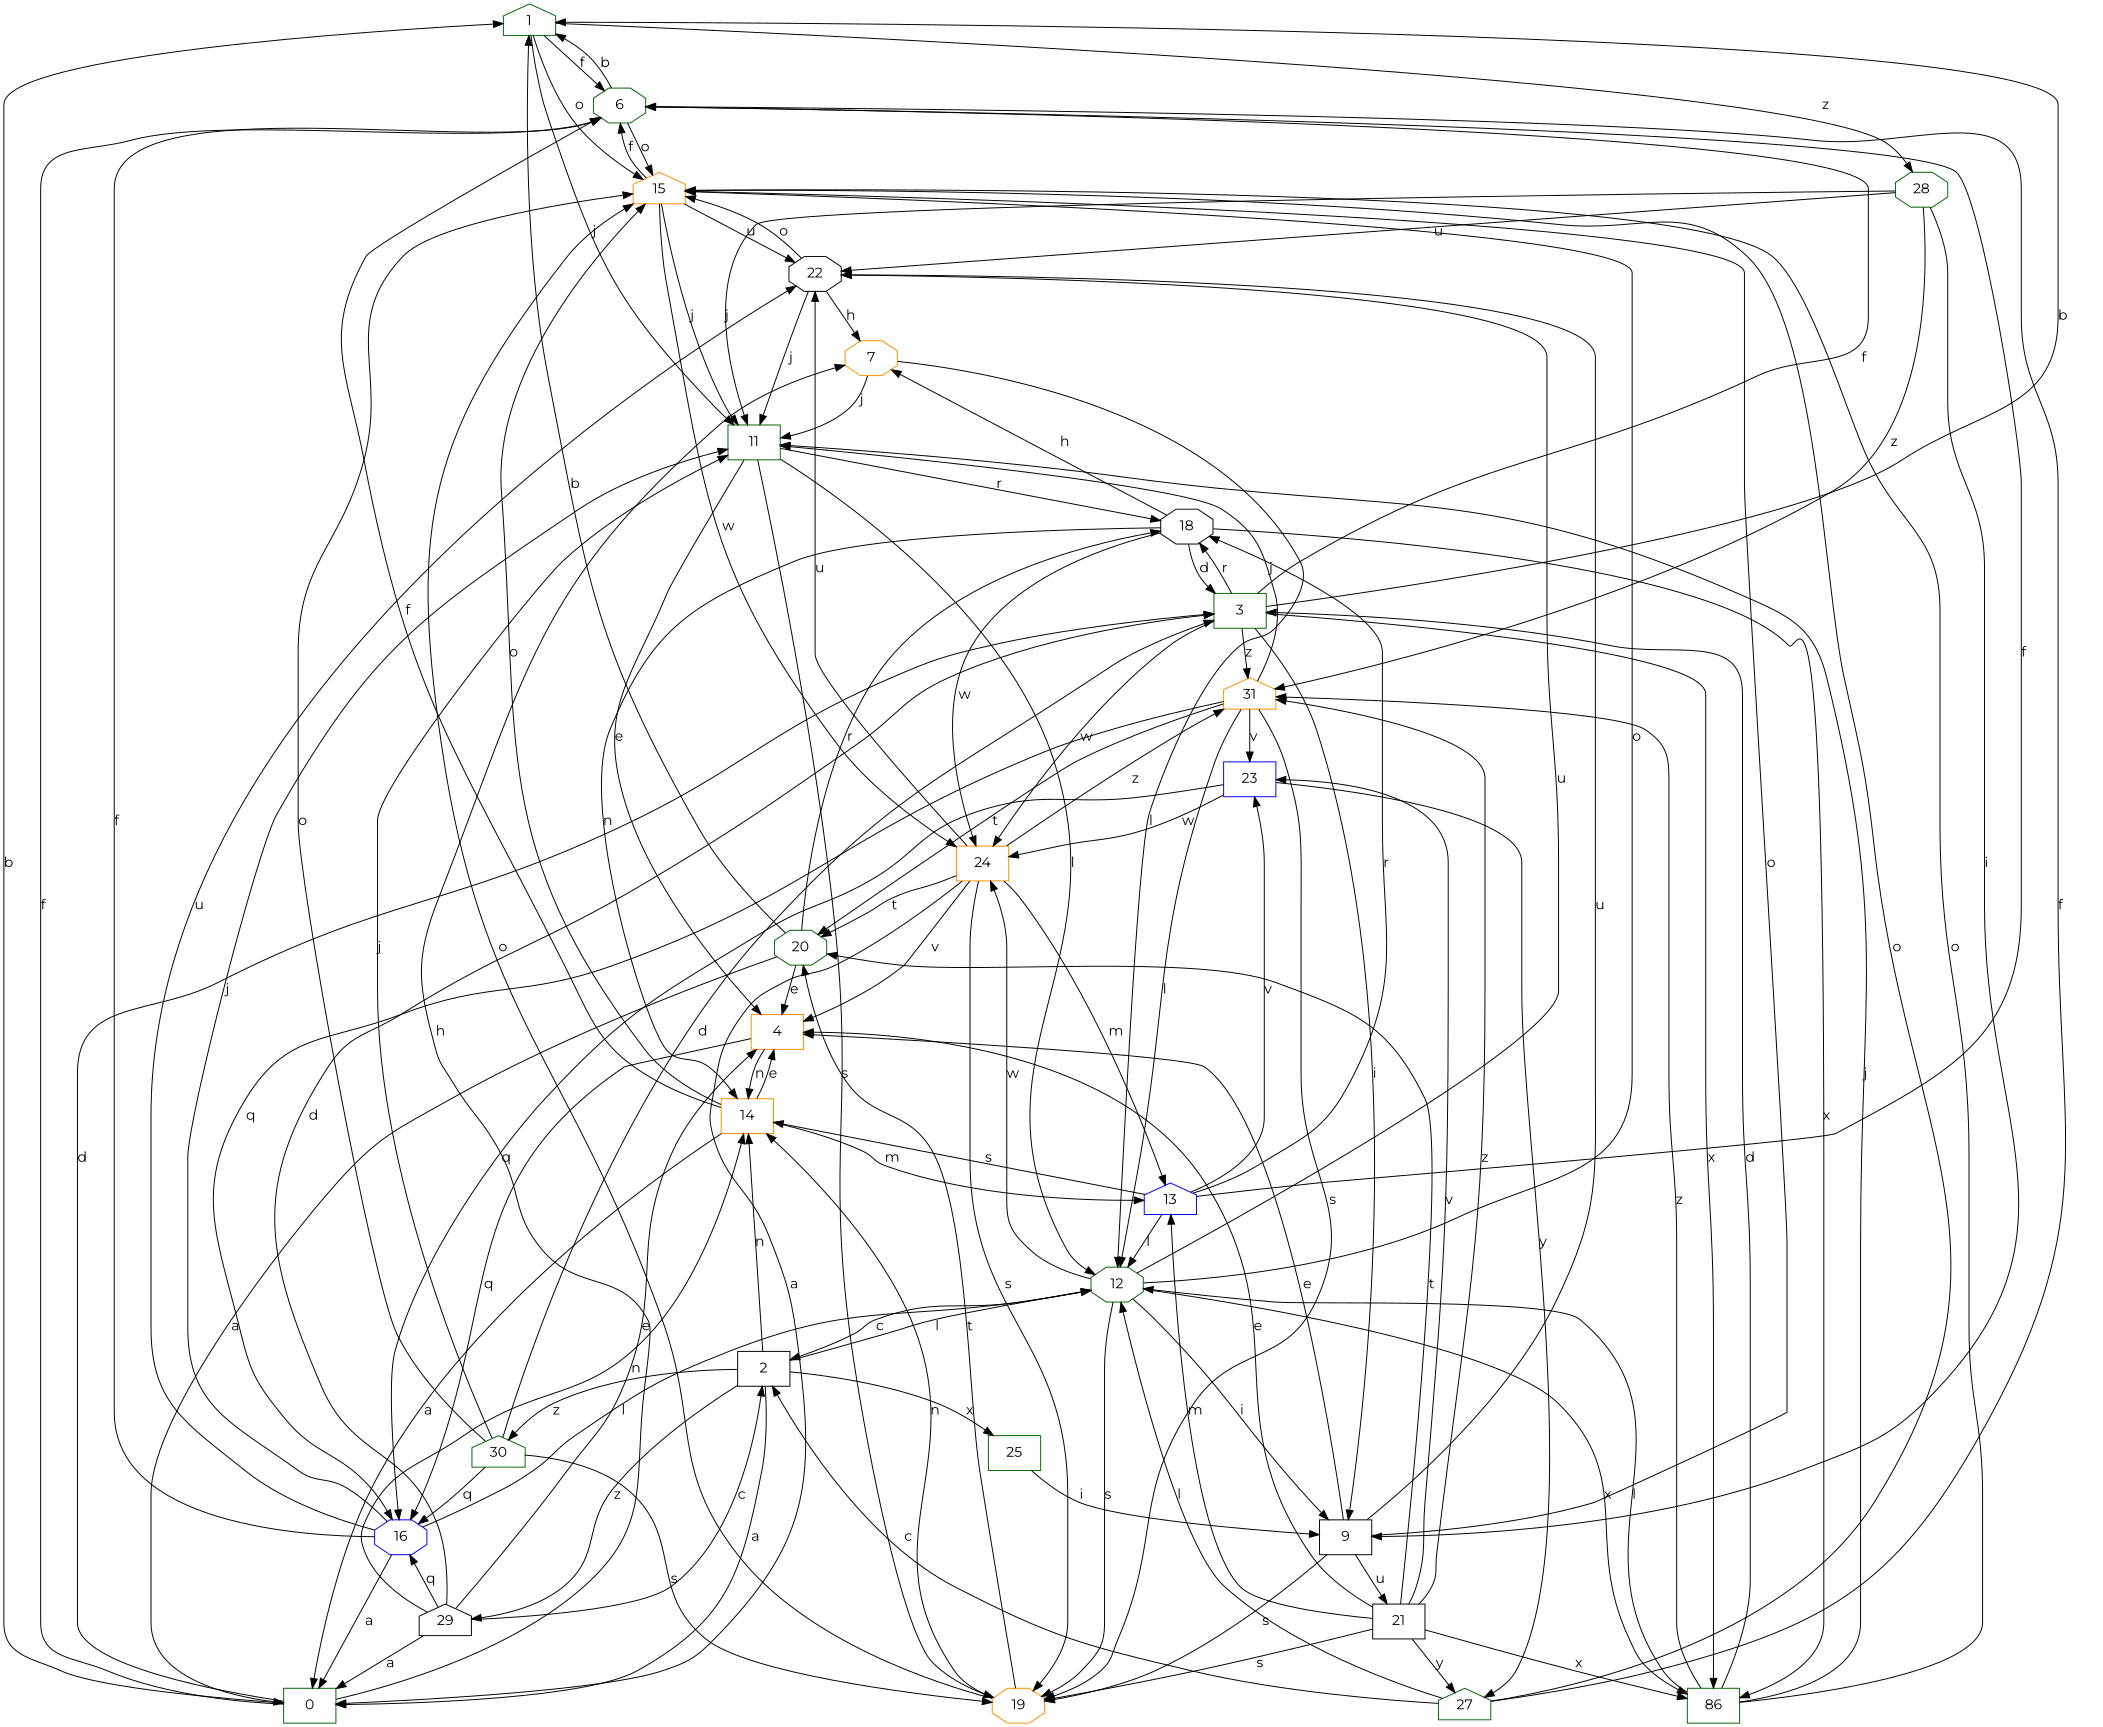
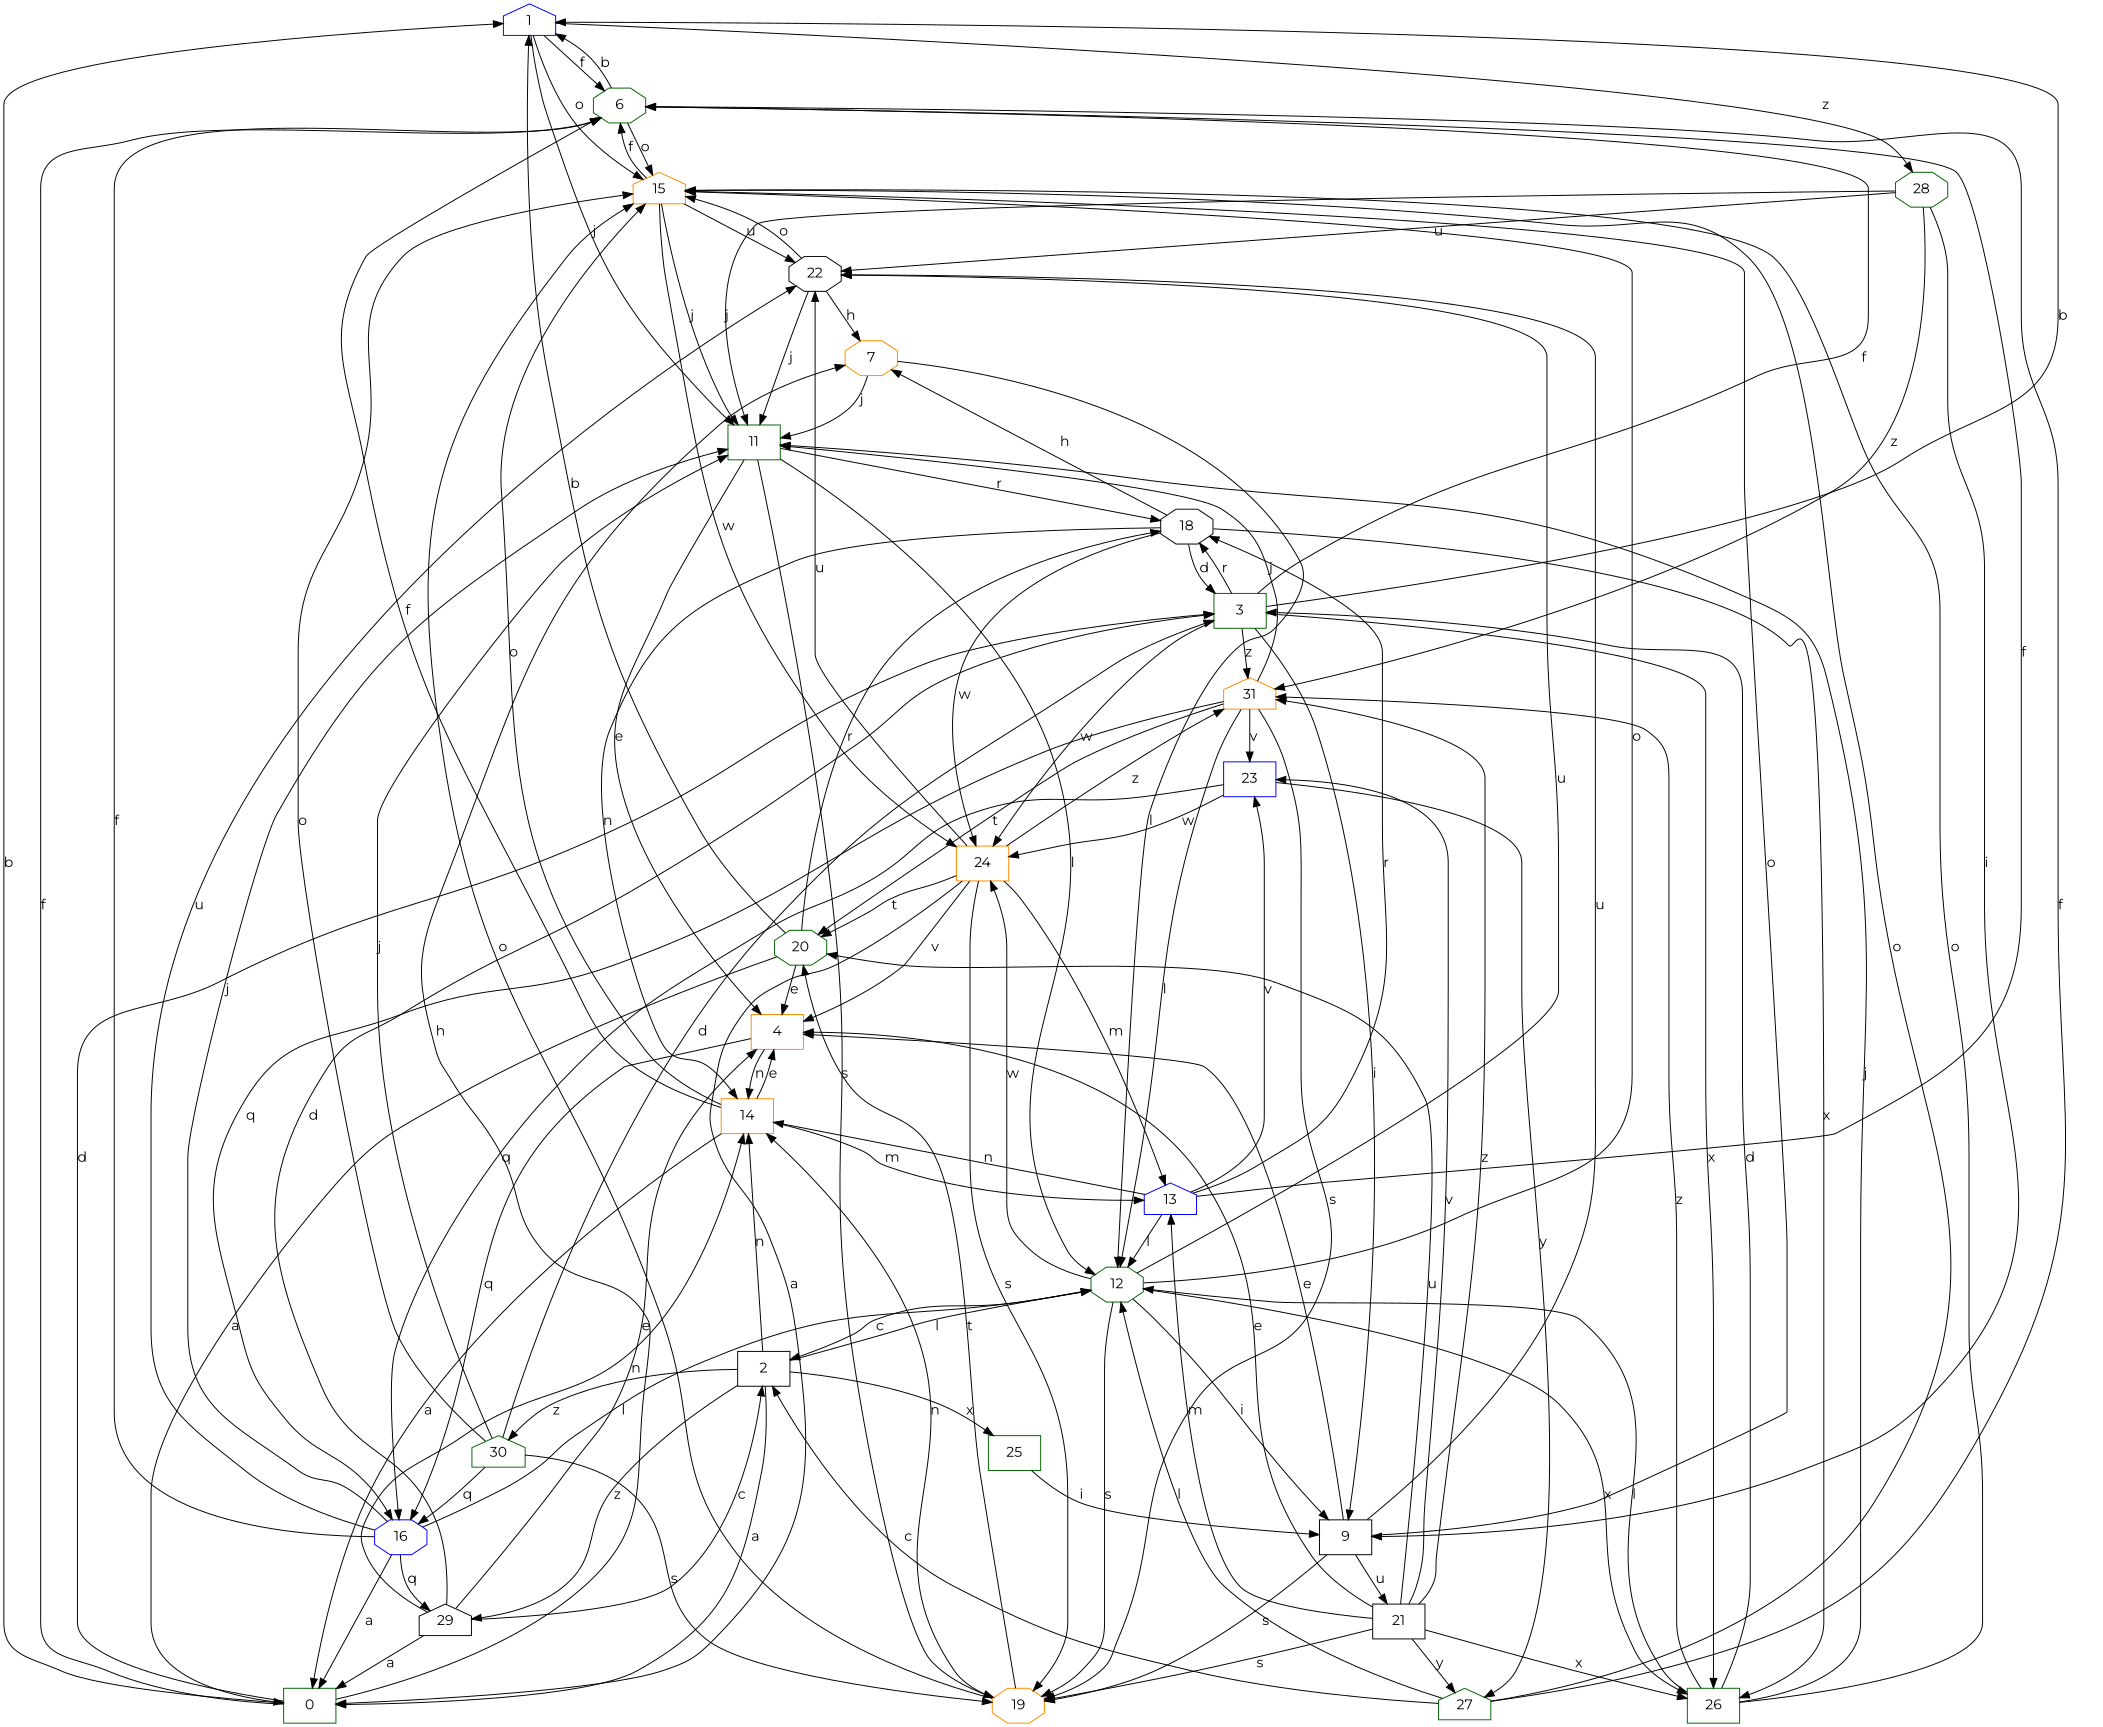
(530, 21) -> (530, 21)
(988, 1158) -> (988, 1158)
(1432, 1285) -> (1432, 1285)
(426, 1585) -> (406, 1582)
(1713, 1706) -> (1713, 1706)
